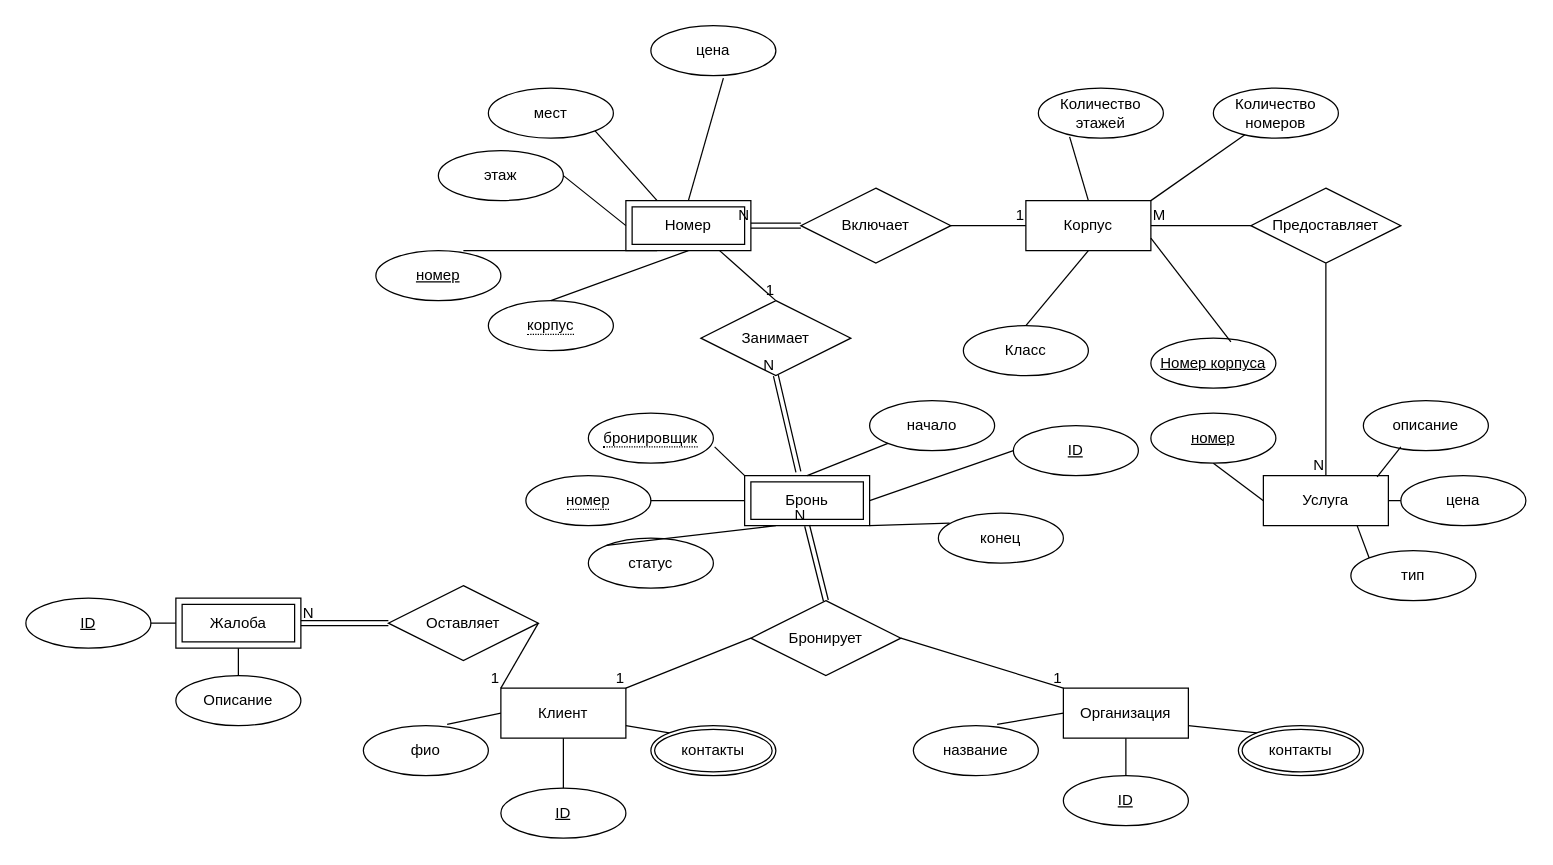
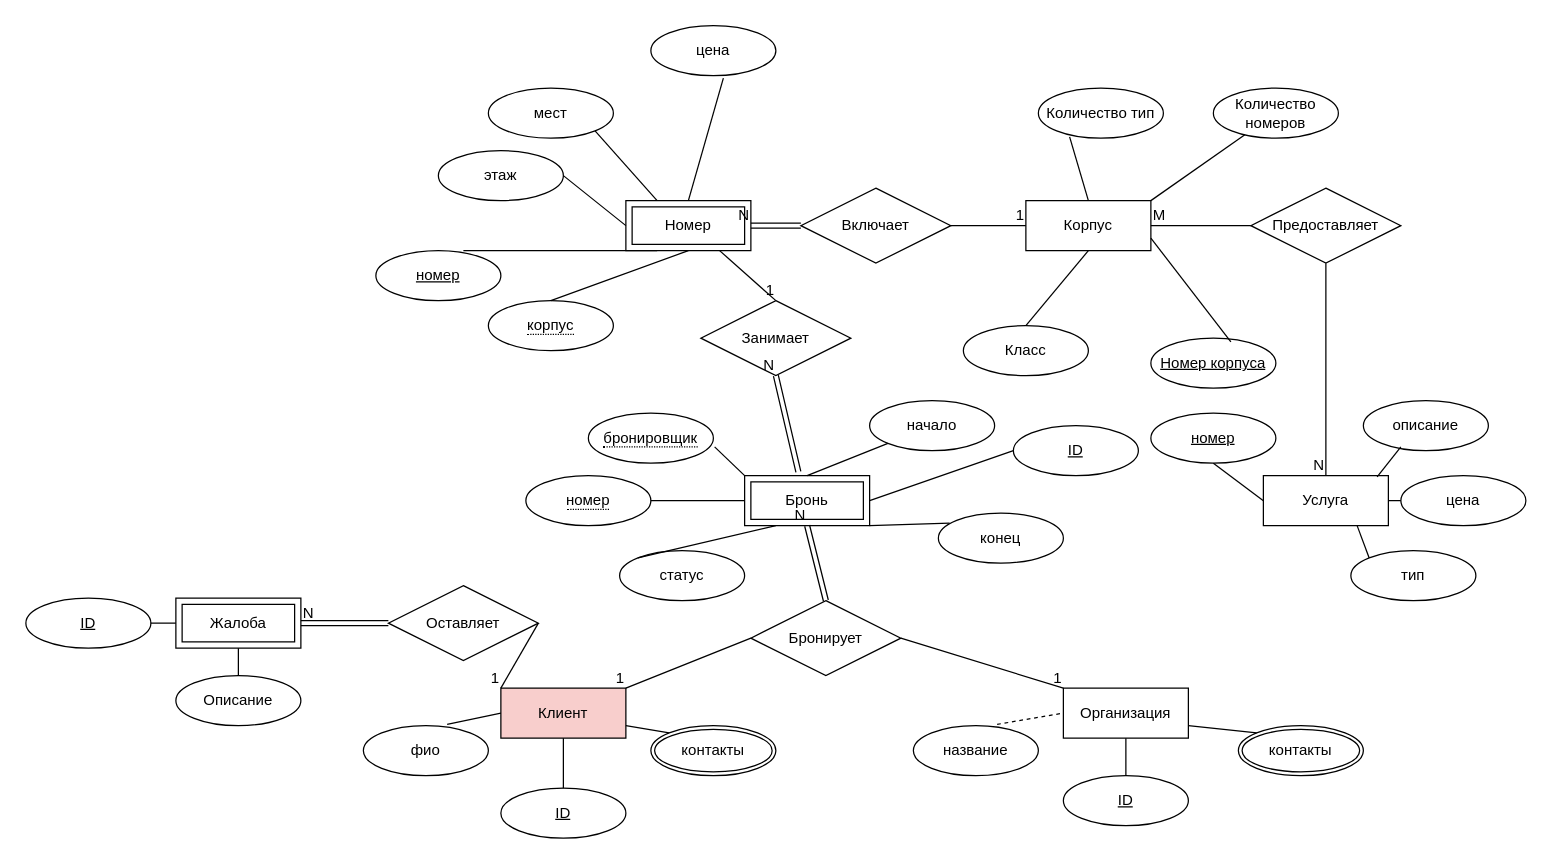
(1101, 113) -> (1101, 113)
(651, 563) -> (682, 576)
(563, 713) -> (563, 713)
(1030, 719) -> (1030, 719)
